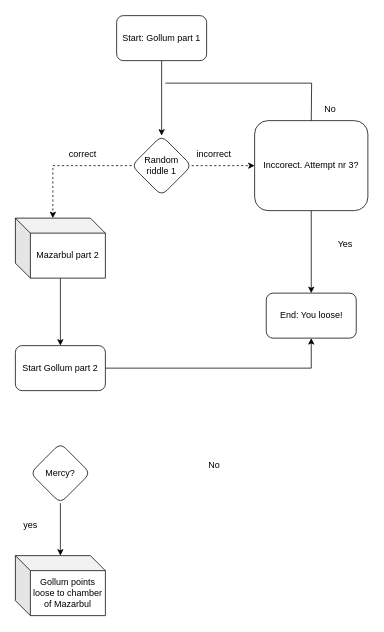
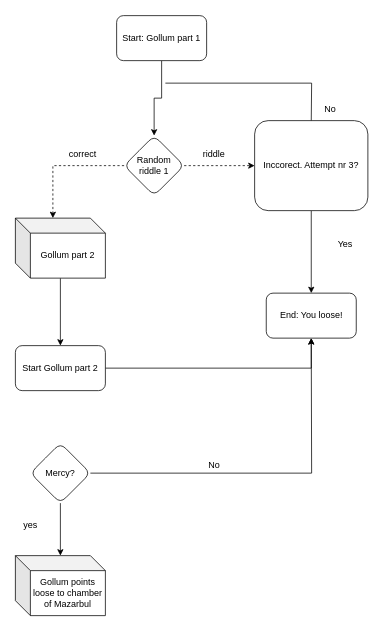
(214, 154) -> (214, 154)
(162, 165) -> (154, 165)
(68, 255) -> (68, 255)
none -> (253, 473)
